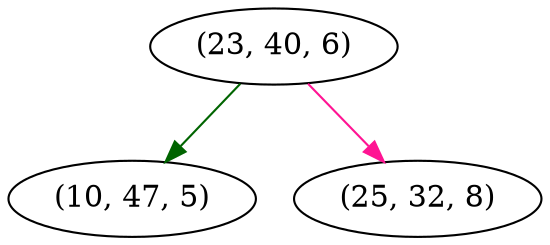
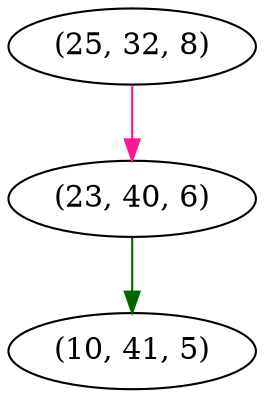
(338, 115) -> (132, 112)
(132, 199) -> (132, 351)
